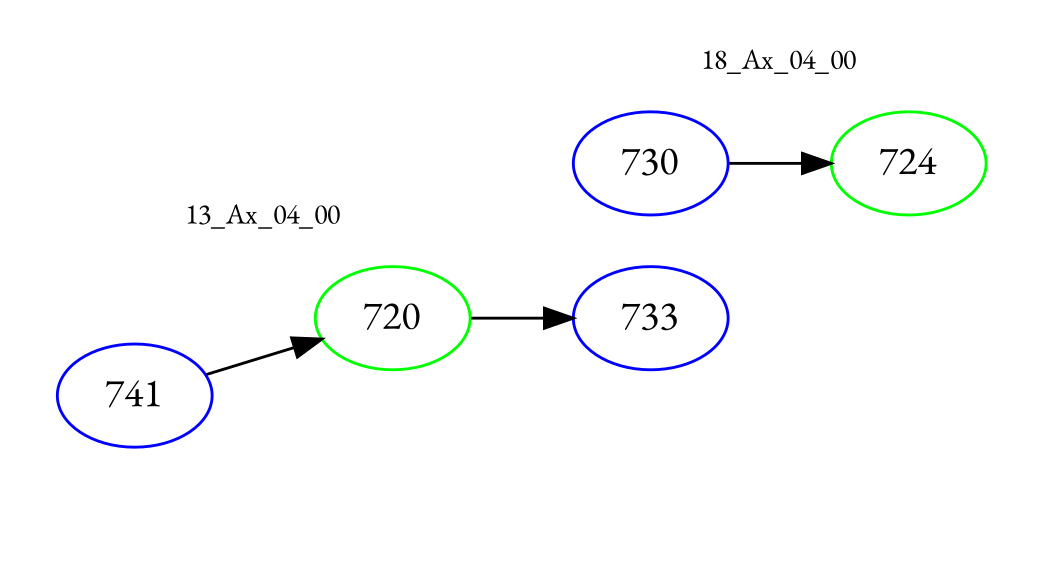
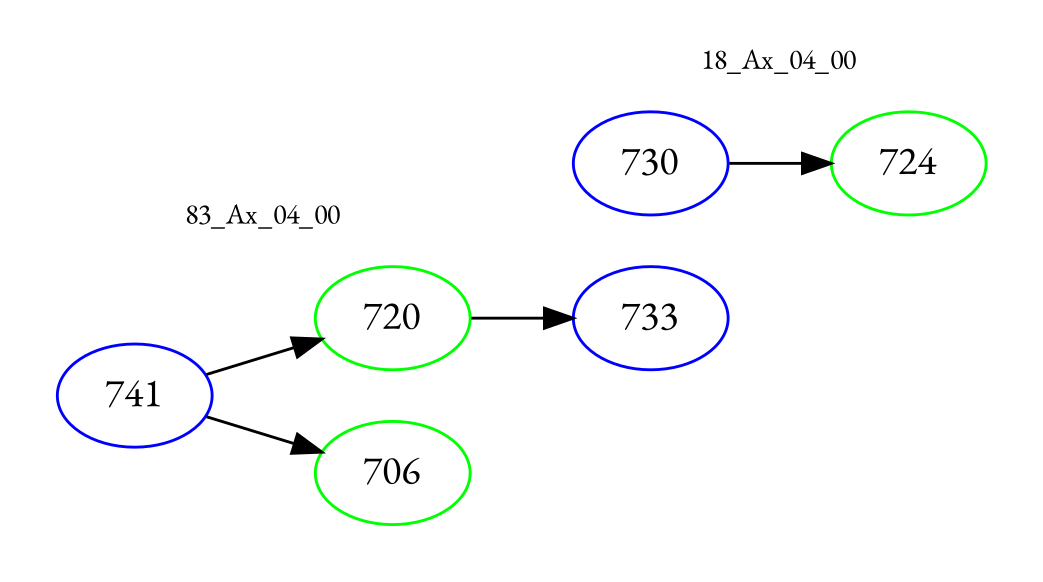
(264, 216) -> (264, 216)
none -> (393, 473)
